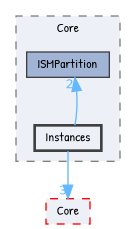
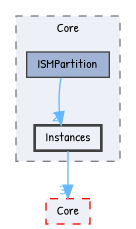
(77, 108) -> (59, 95)
